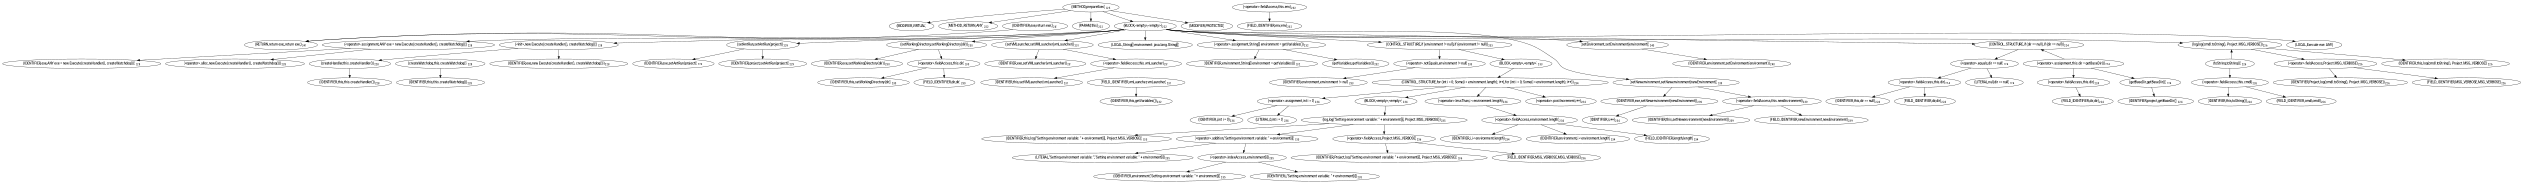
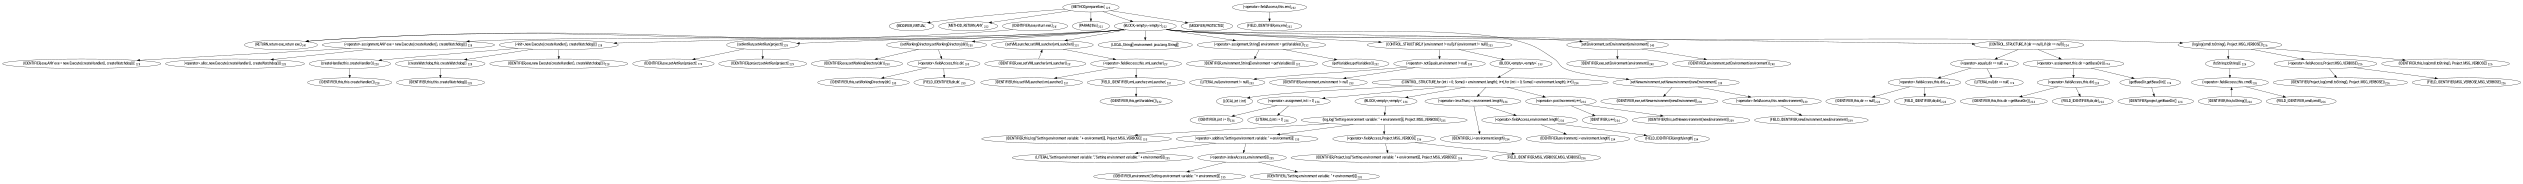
(2314, 45) -> none
(1038, 53) -> (1040, 56)
none -> (500, 54)
(2054, 55) -> (2048, 54)
(2232, 56) -> (2228, 53)
none -> (1617, 64)
none -> (1136, 72)
none -> (1227, 83)
(2228, 91) -> (2232, 93)
none -> (1235, 101)
none -> (2004, 101)
(1733, 110) -> (1622, 110)
(1633, 111) -> (1582, 110)
(1506, 129) -> (1477, 119)
